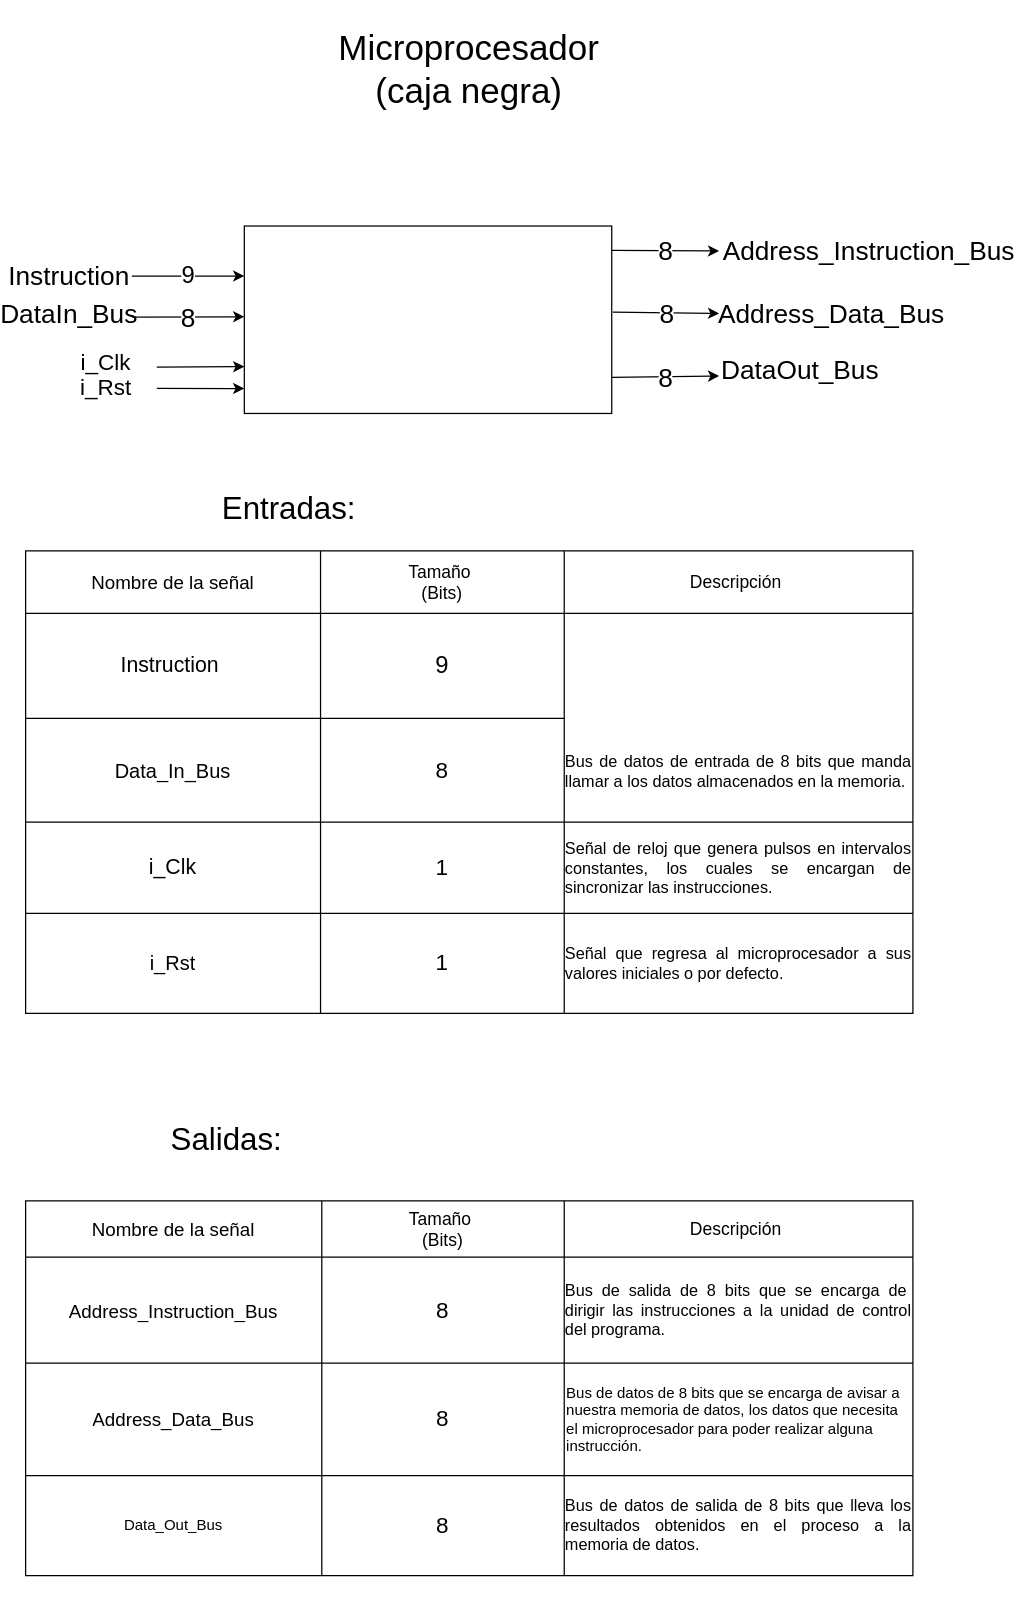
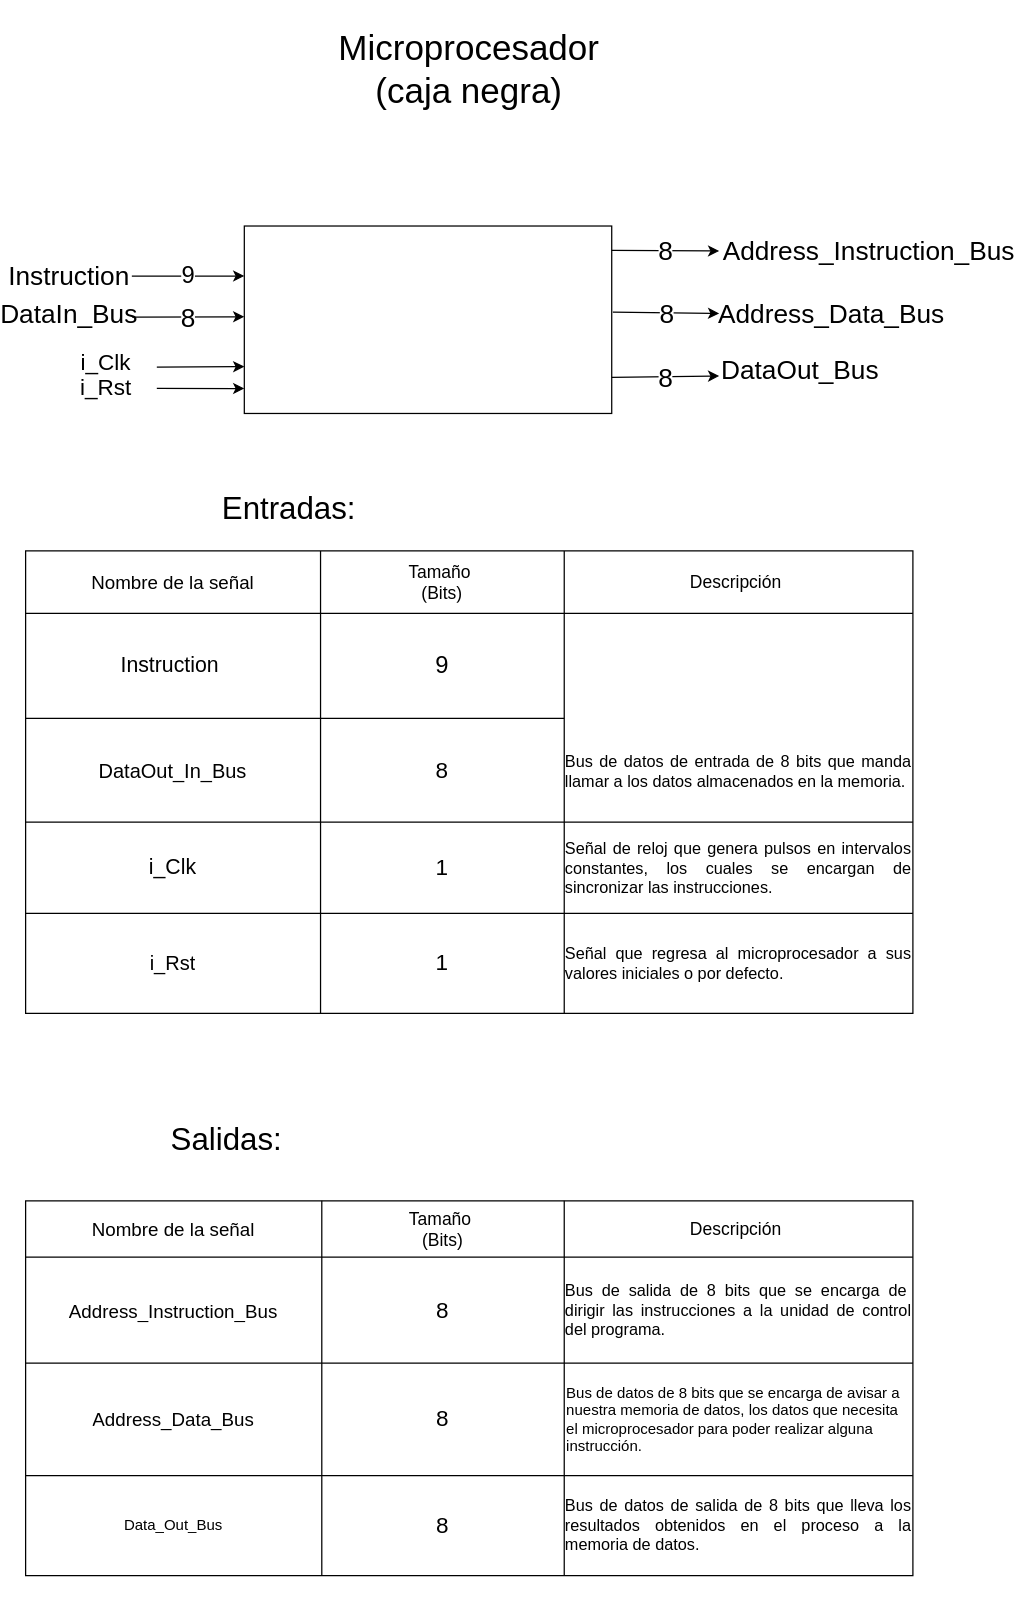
(173, 771) -> (173, 771)
